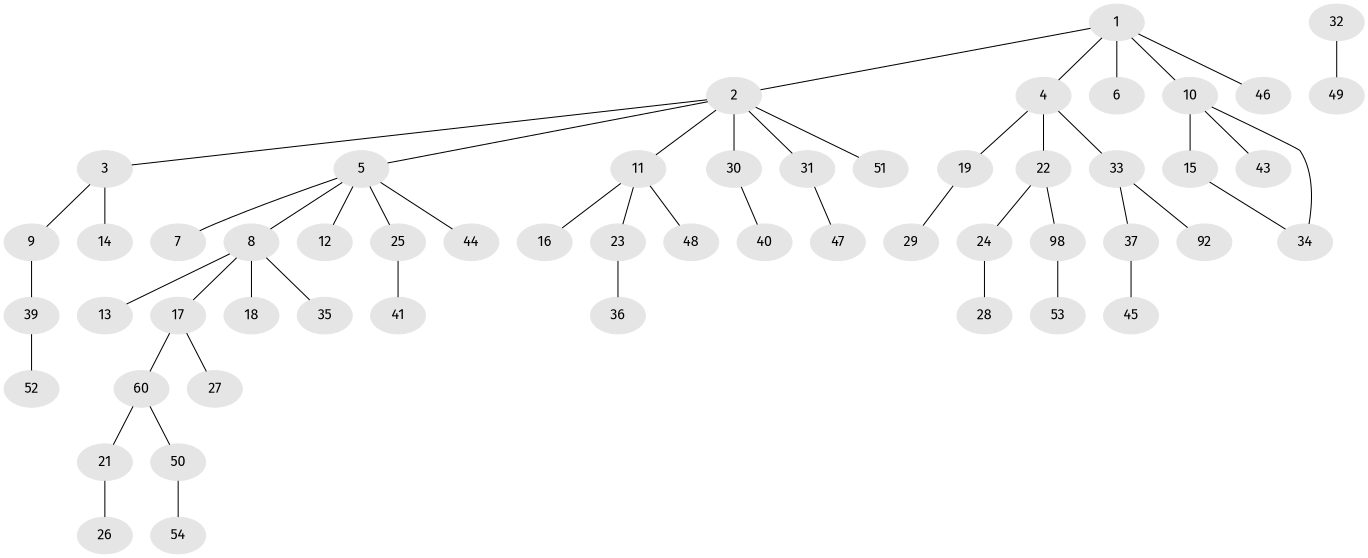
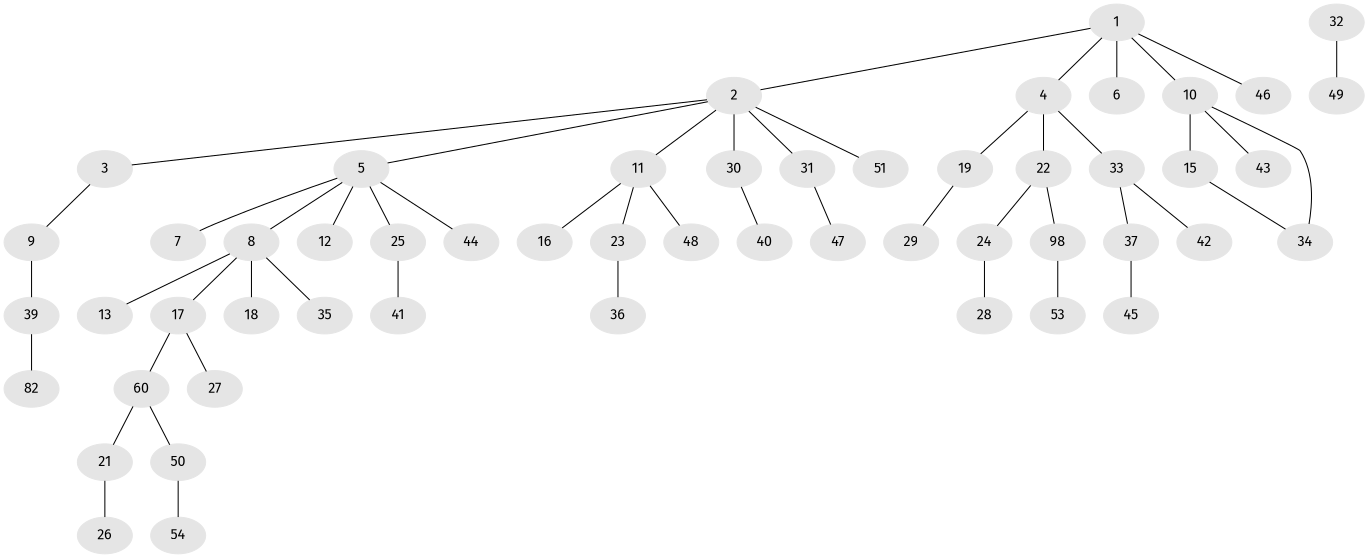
(105, 242) -> none
(1204, 242) -> (1204, 242)
(32, 389) -> (32, 389)
